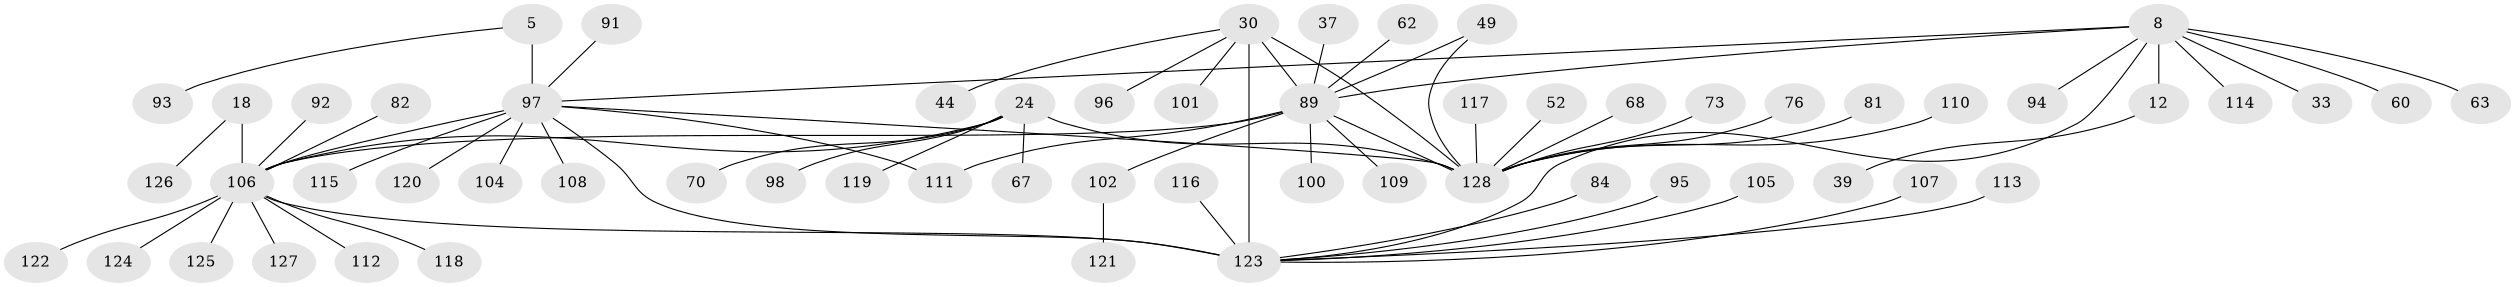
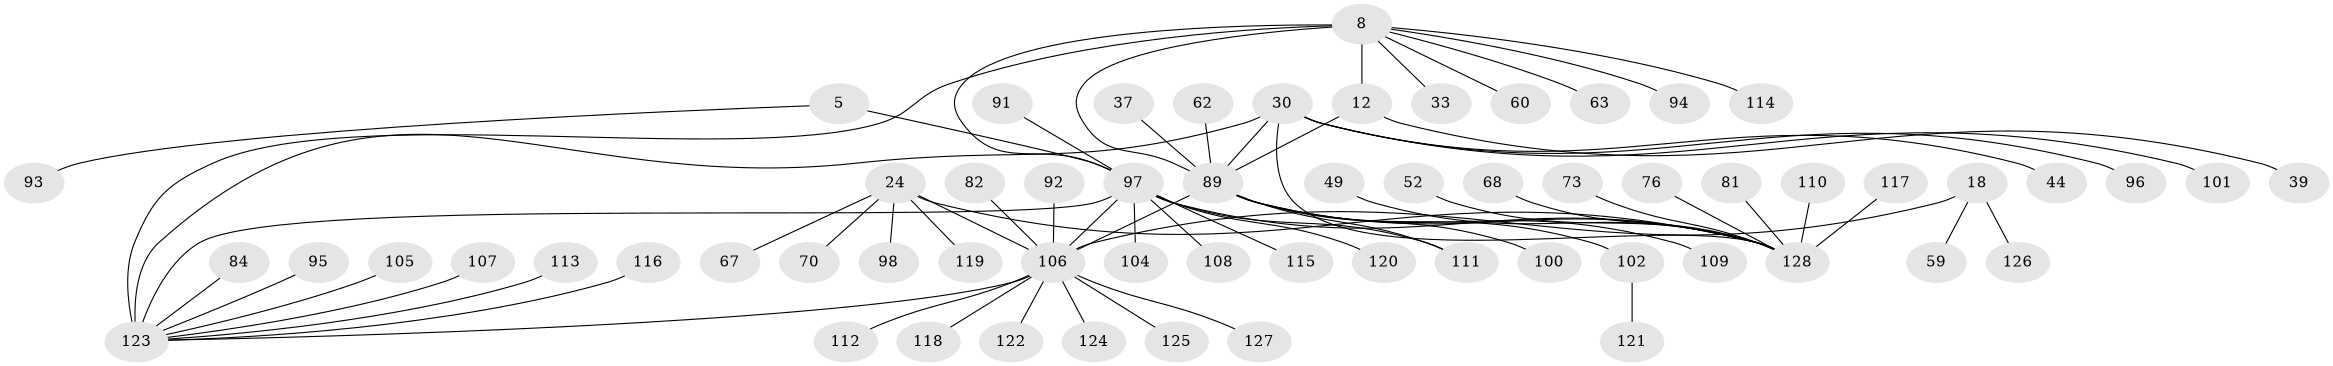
(1393, 68) -> (1287, 143)
none -> (1936, 262)
